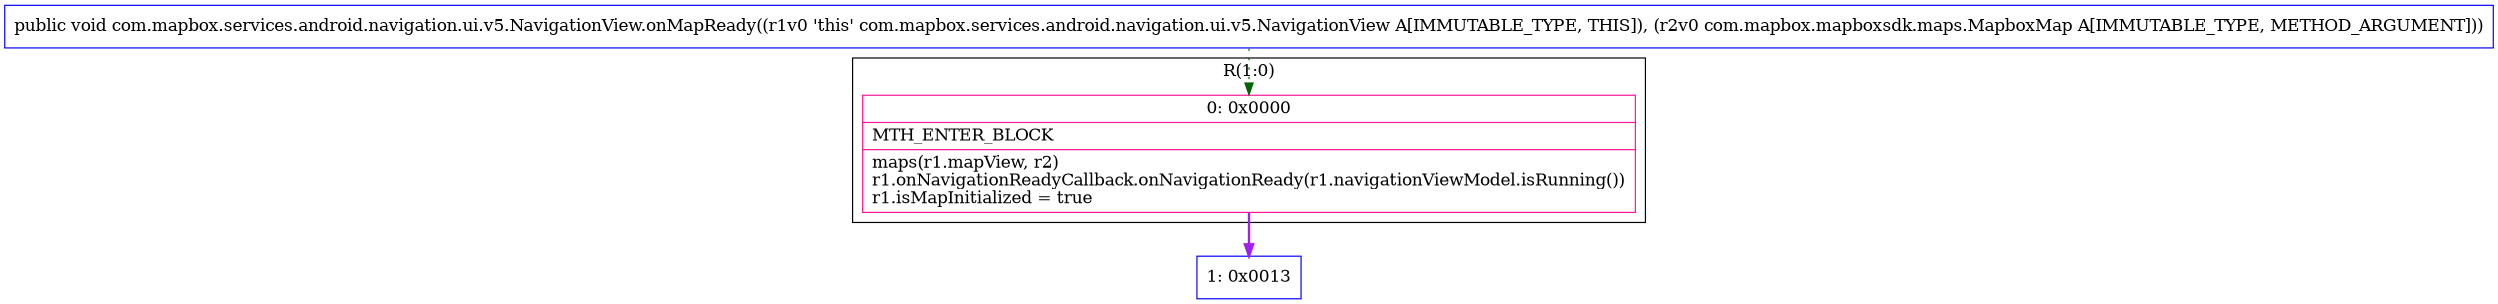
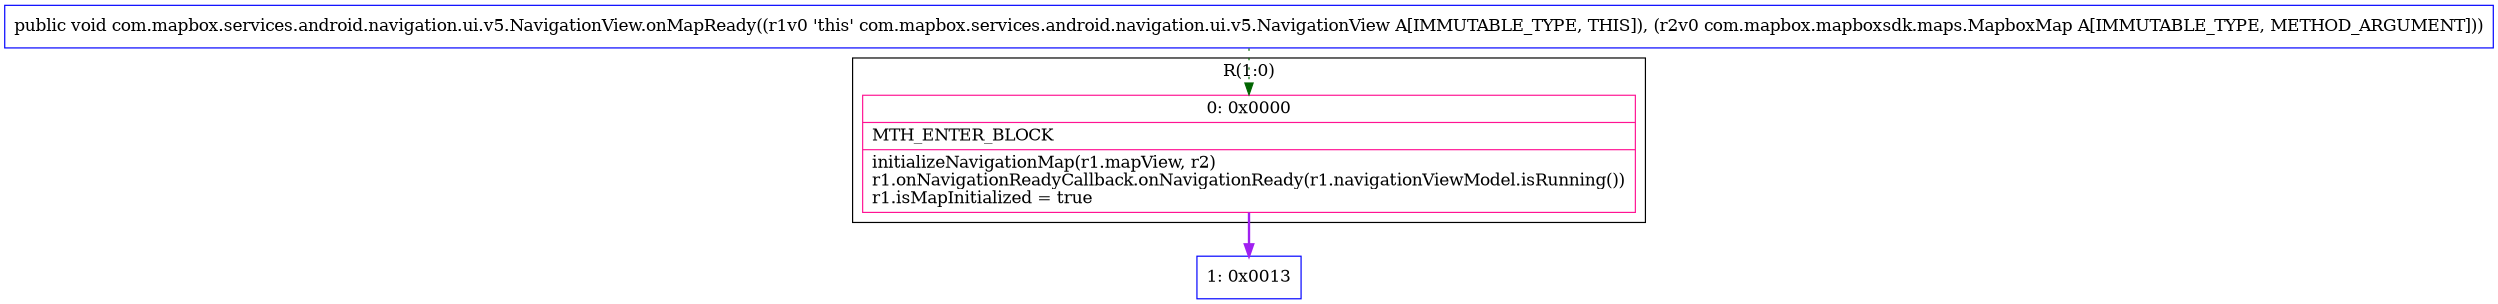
(966, 163) -> (1044, 163)
